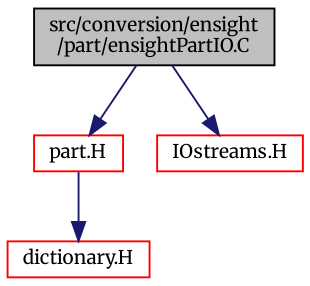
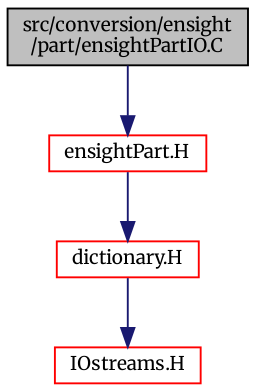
(190, 92) -> (128, 303)
(79, 153) -> (128, 153)
